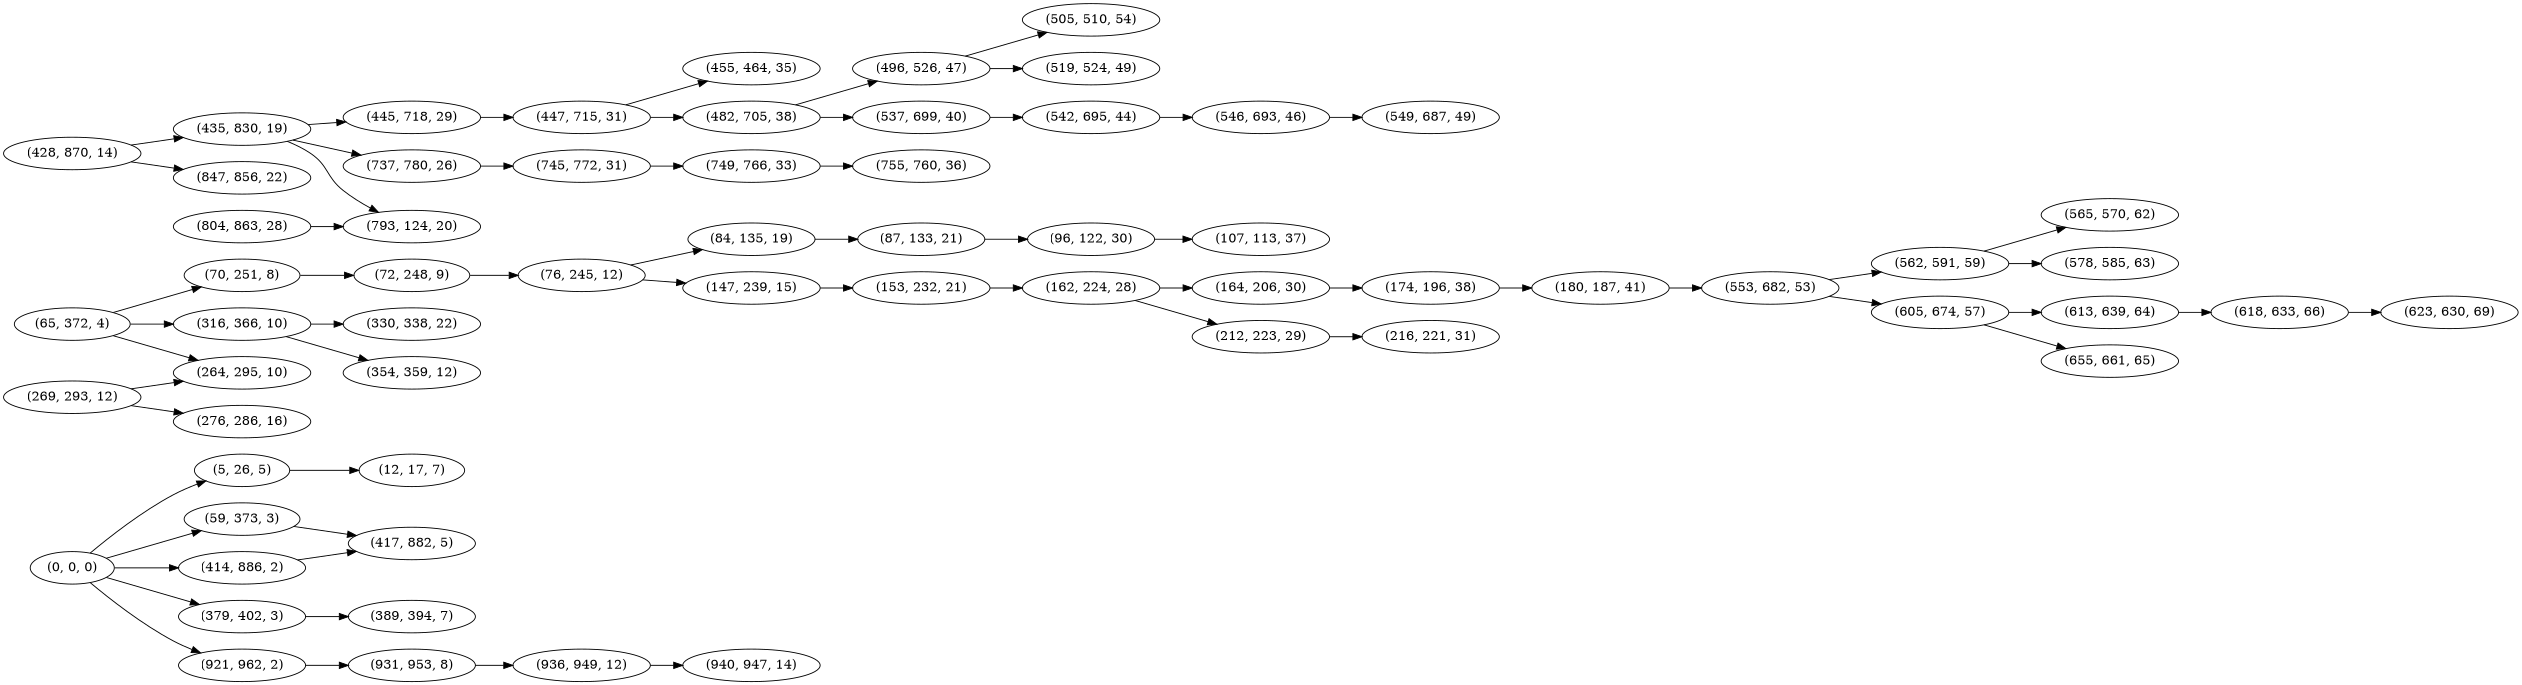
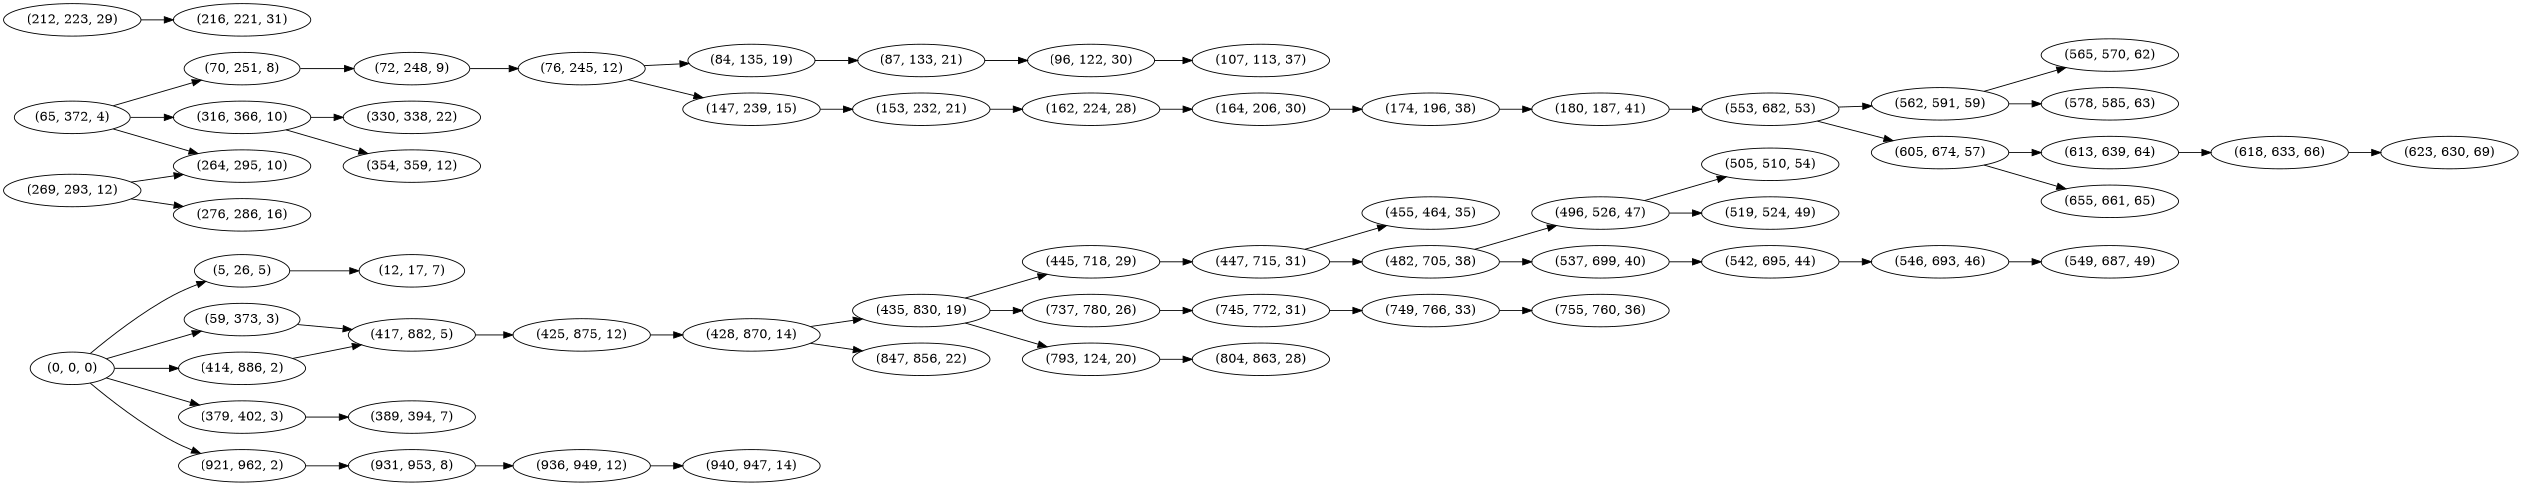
(322, 227) -> (1171, 359)
(1172, 311) -> none
none -> (582, 335)
